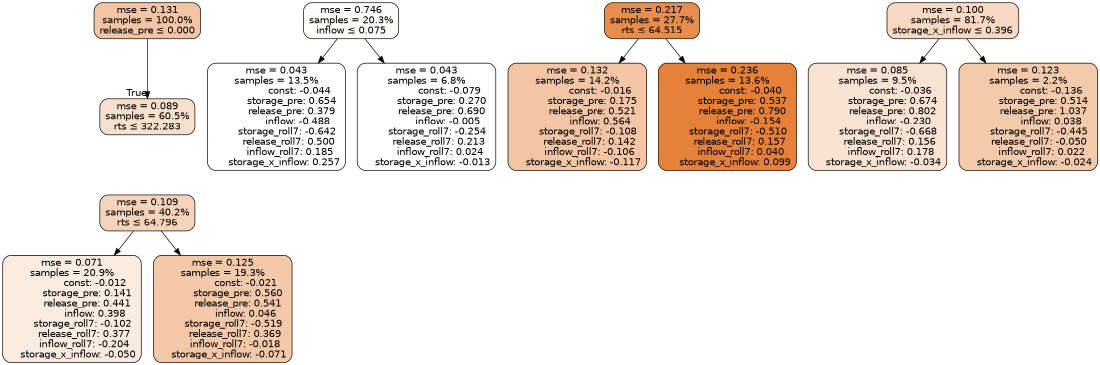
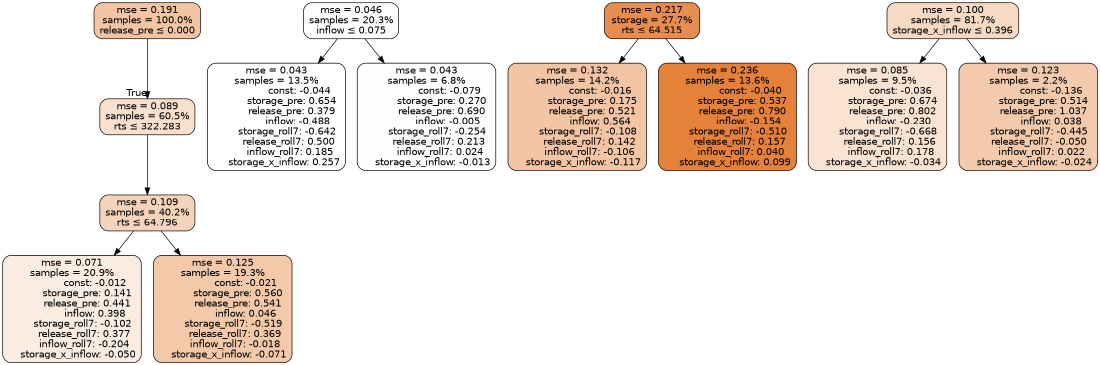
(147, 21) -> (147, 21)
(351, 21) -> (351, 21)
(652, 21) -> (652, 21)
none -> (147, 161)
